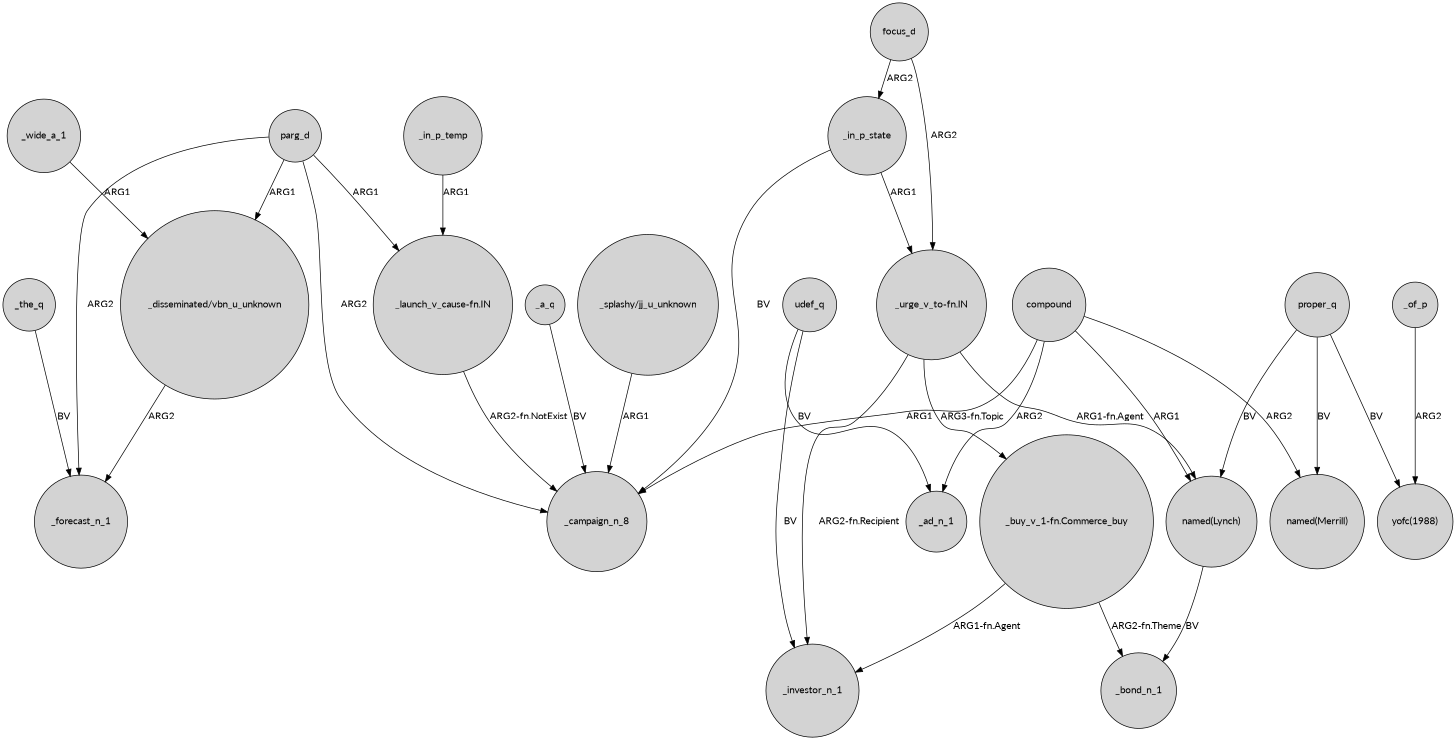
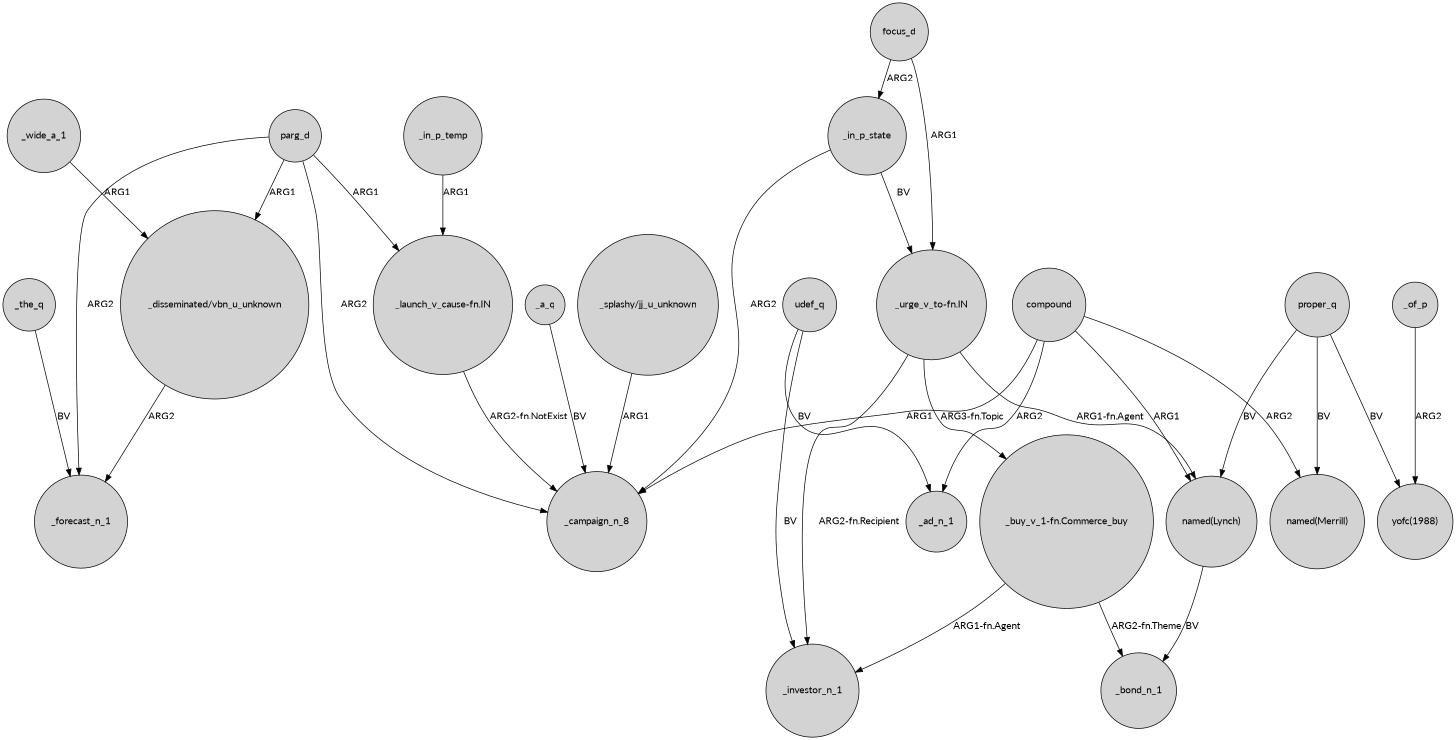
(944, 136) -> (944, 136)
(903, 193) -> (903, 193)
(763, 305) -> (763, 305)
